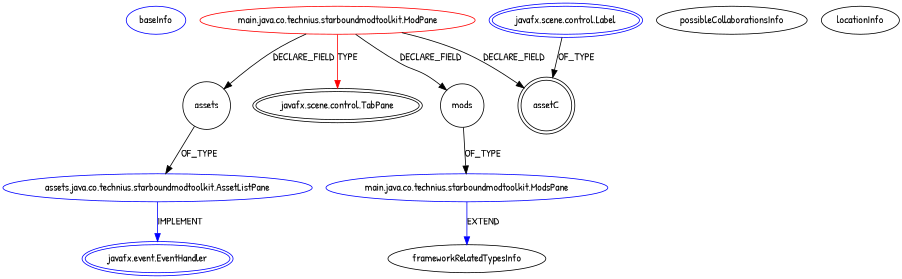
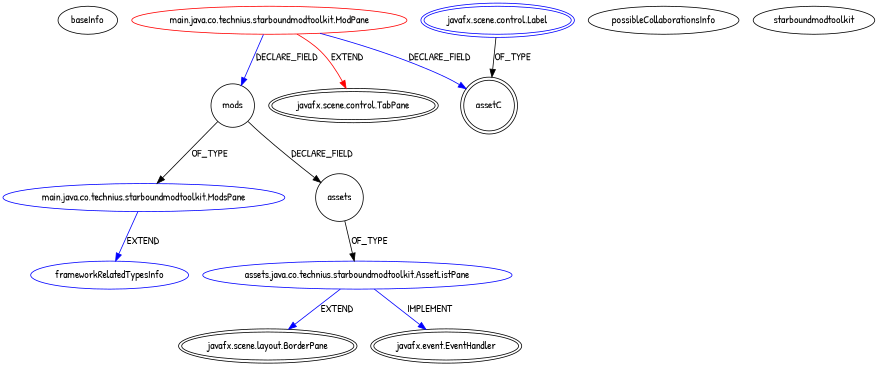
(156, 20) -> (88, 20)
(860, 20) -> (814, 20)
(462, 52) -> (391, 55)
(266, 56) -> (281, 150)
(348, 57) -> (347, 57)
(397, 61) -> (254, 56)
(158, 259) -> (446, 346)
(467, 259) -> (110, 275)
none -> (268, 346)
